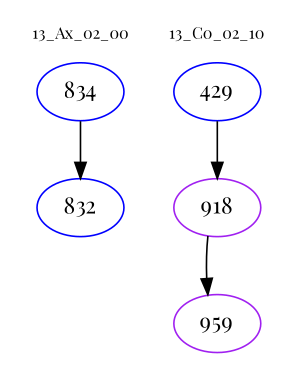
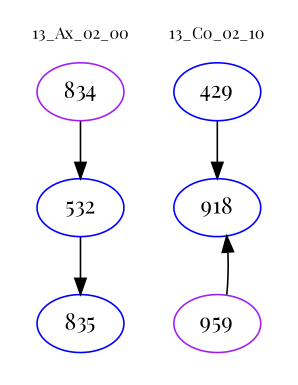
(80, 92) -> (80, 92)
(80, 208) -> (80, 208)
(217, 208) -> (217, 208)
(207, 257) -> (228, 274)
none -> (80, 324)
